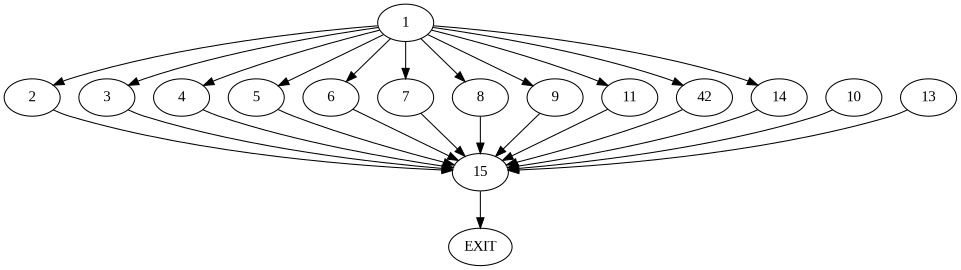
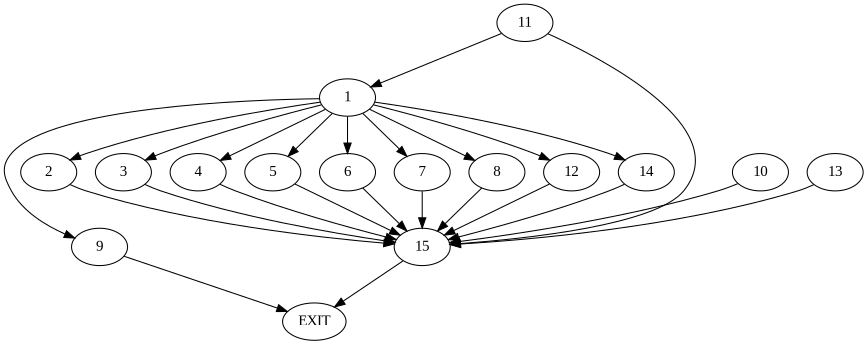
(516, 53) -> (441, 58)
(704, 98) -> (572, 172)
(522, 131) -> (201, 282)
